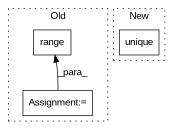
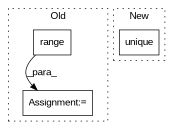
(58, 76) -> (26, 70)
